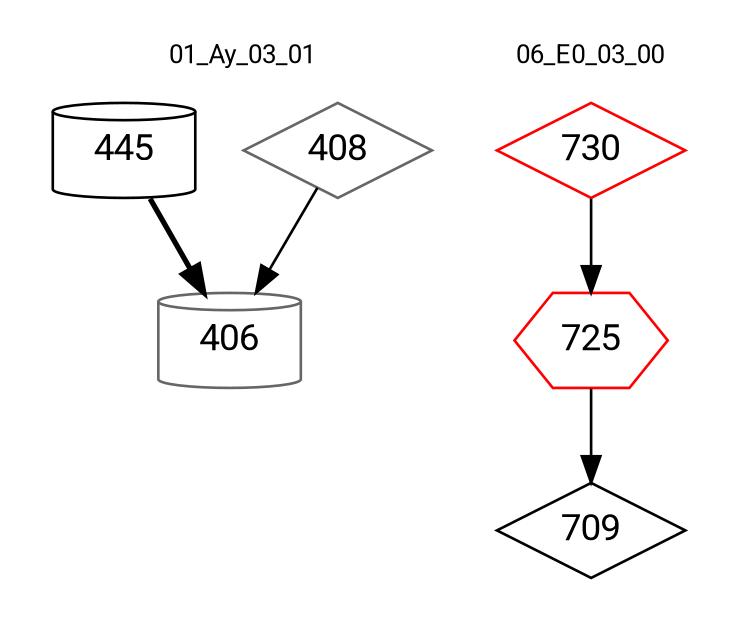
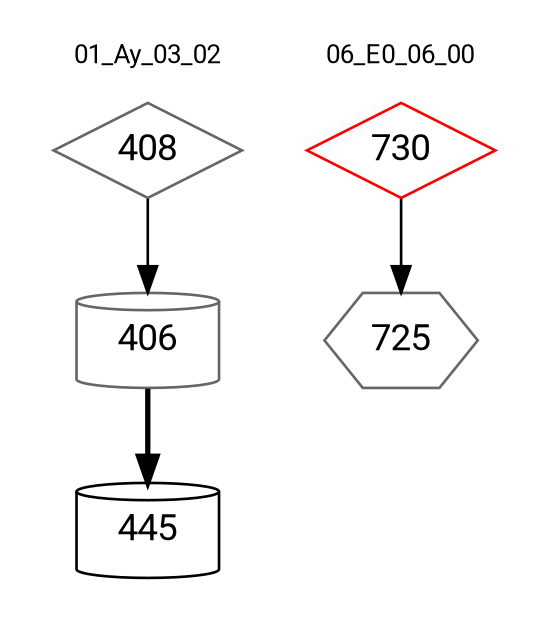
(243, 57) -> (148, 57)
(591, 57) -> (401, 57)
(170, 234) -> (148, 422)
(591, 340) -> (401, 340)
(591, 530) -> none
